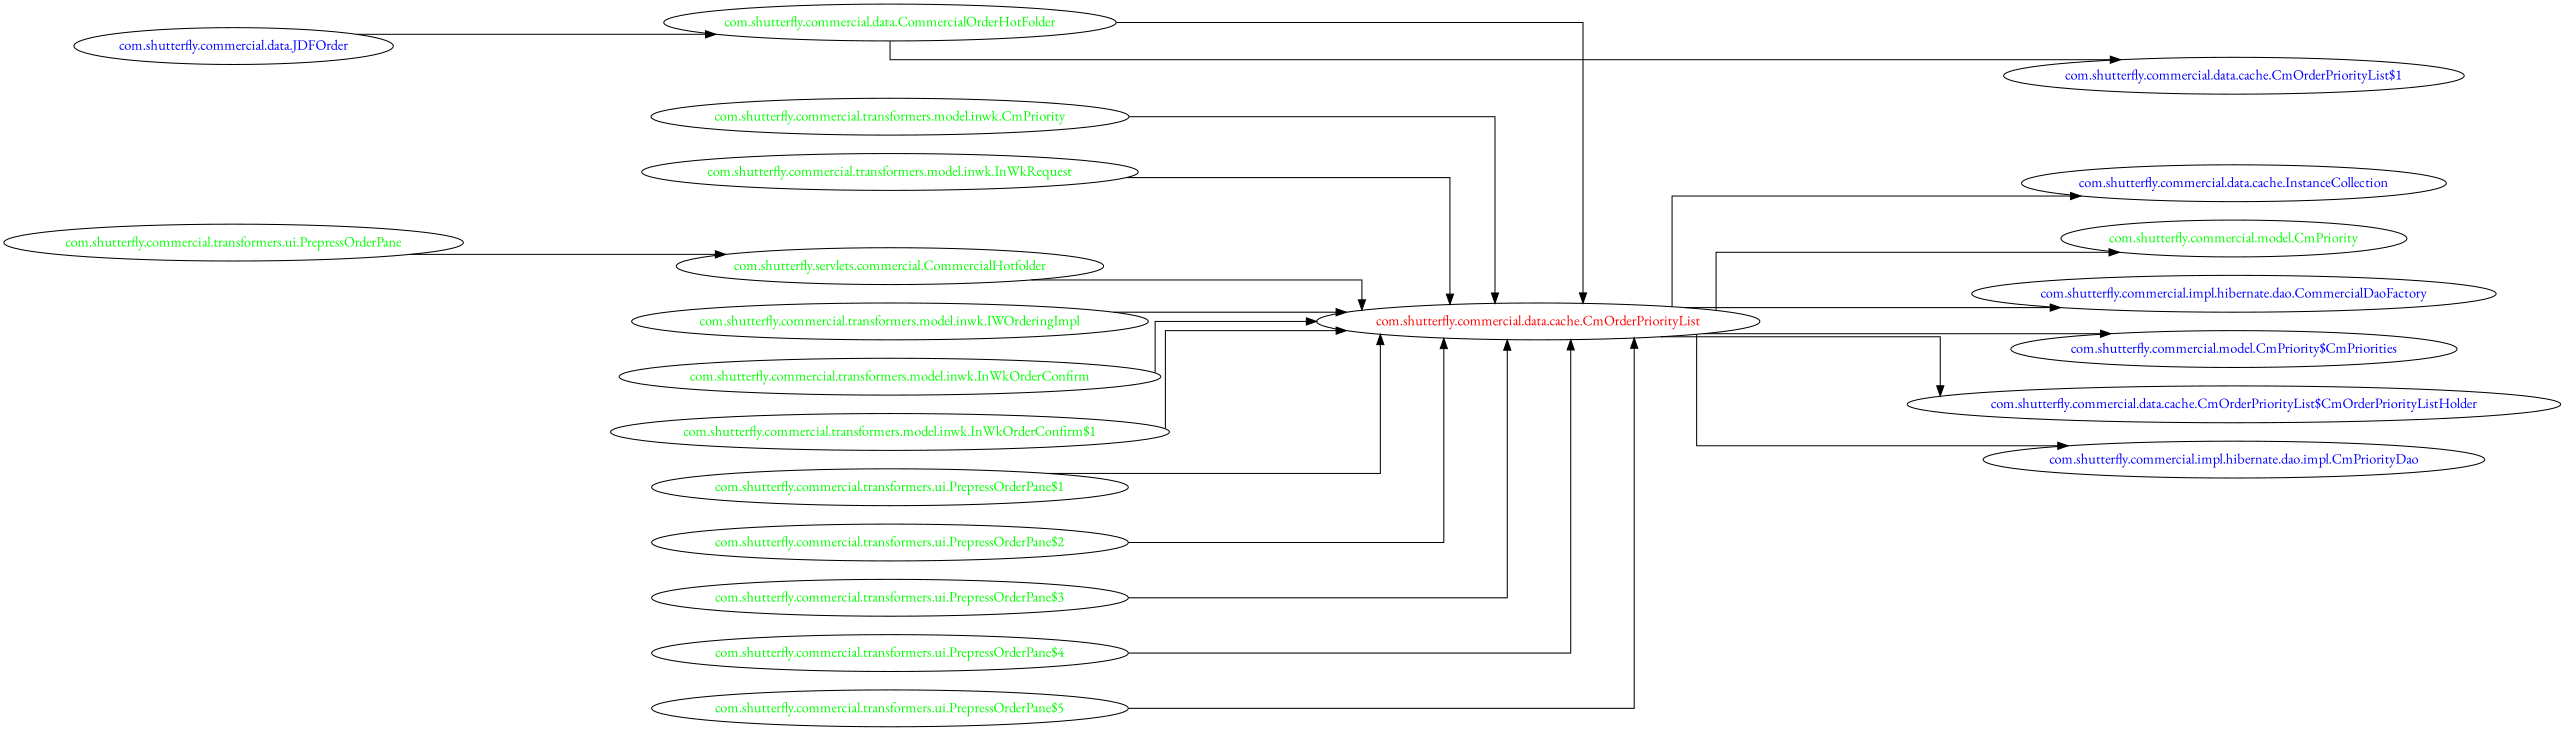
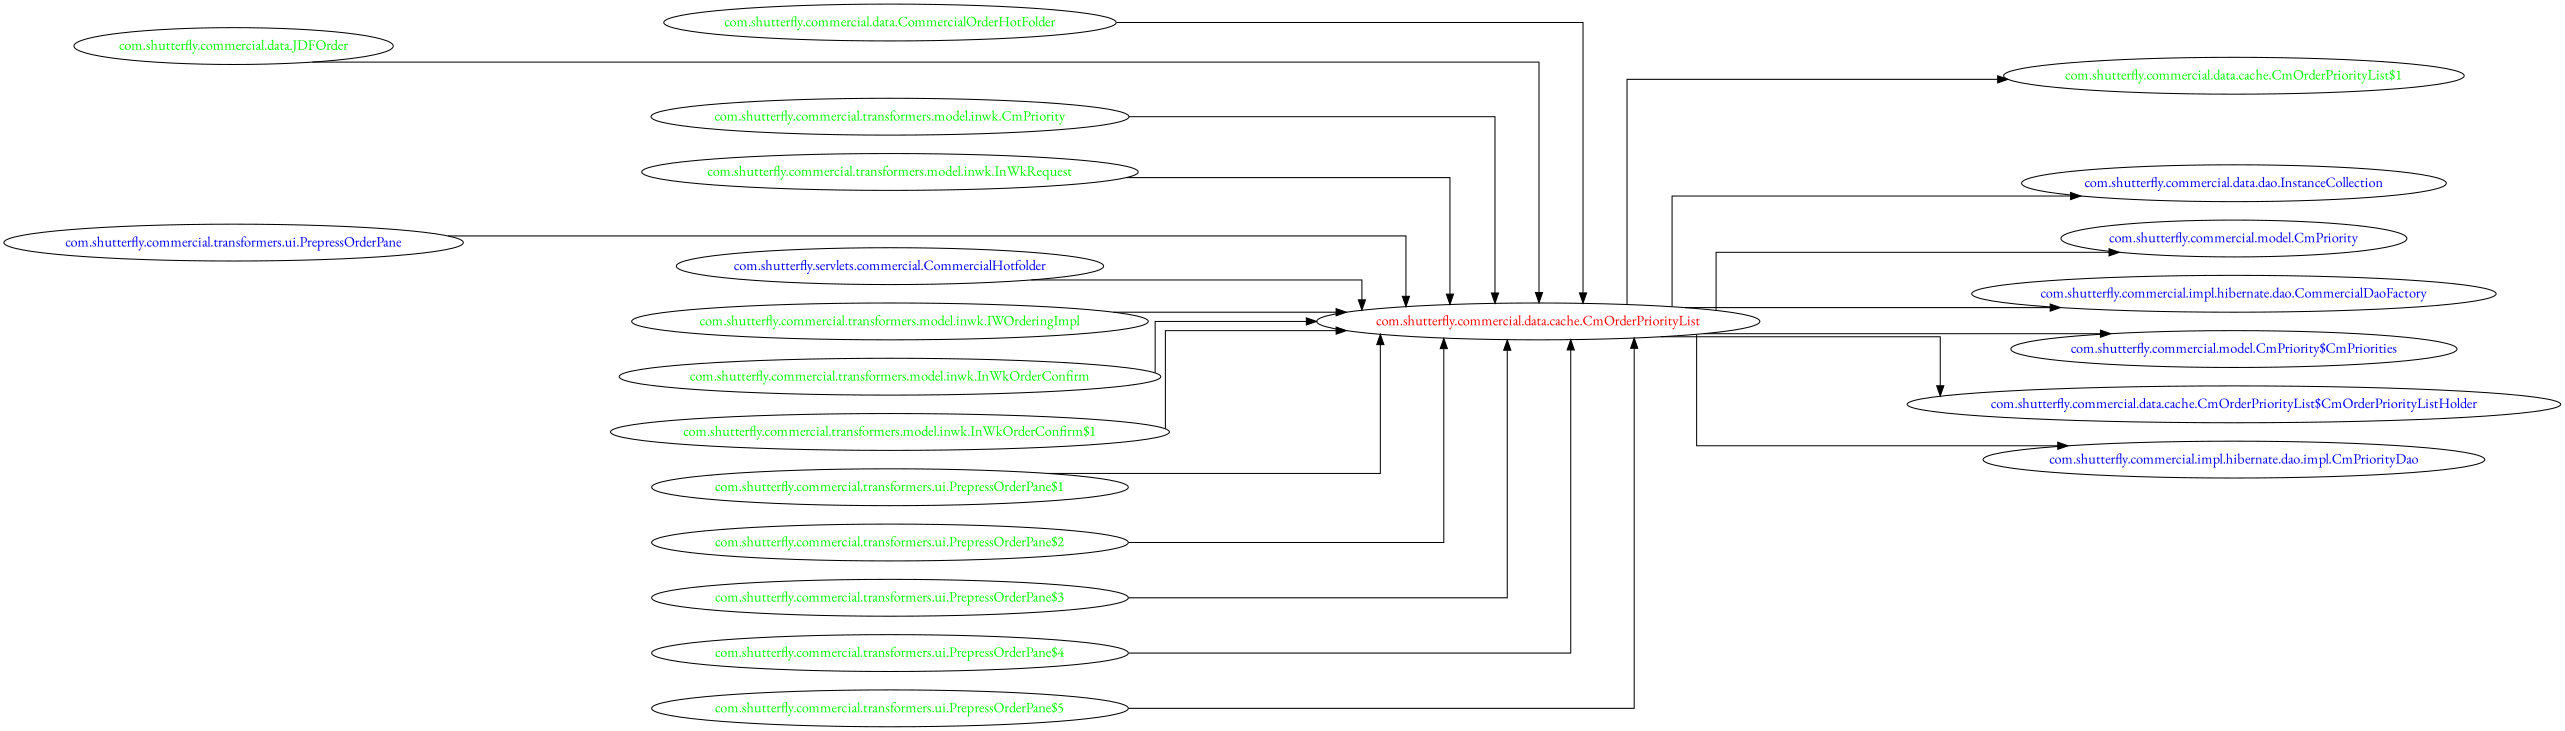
(531, 34) -> (1041, 62)
(234, 46) -> (234, 46)
(1491, 60) -> (1700, 79)
(2234, 76) -> (2234, 76)
(2234, 183) -> (2234, 183)
(2234, 239) -> (2234, 239)
(234, 243) -> (234, 243)
(563, 254) -> (957, 236)
(890, 266) -> (890, 266)
